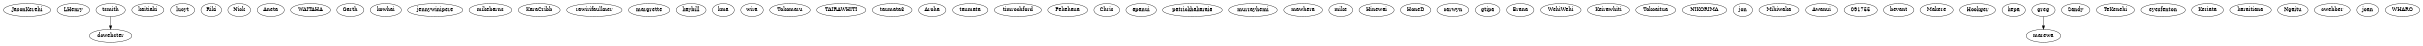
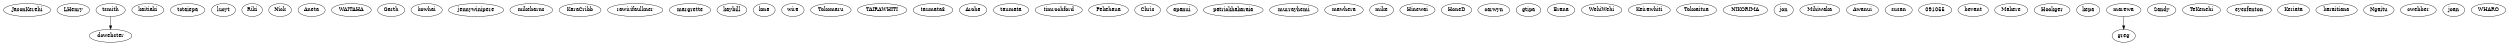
none -> (188, 10)
(1861, 10) -> (1935, 10)
none -> (1899, 10)
(2043, 21) -> (2124, 21)
